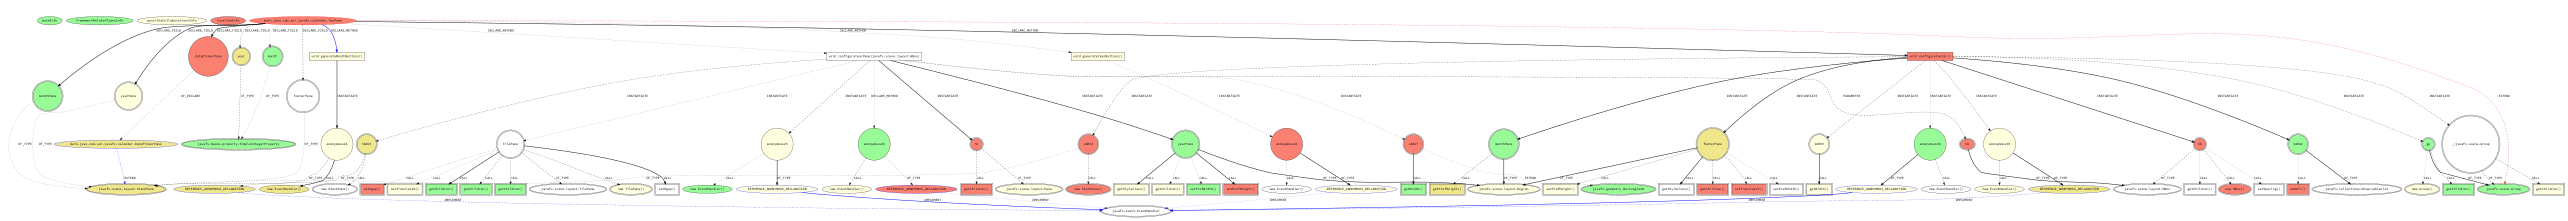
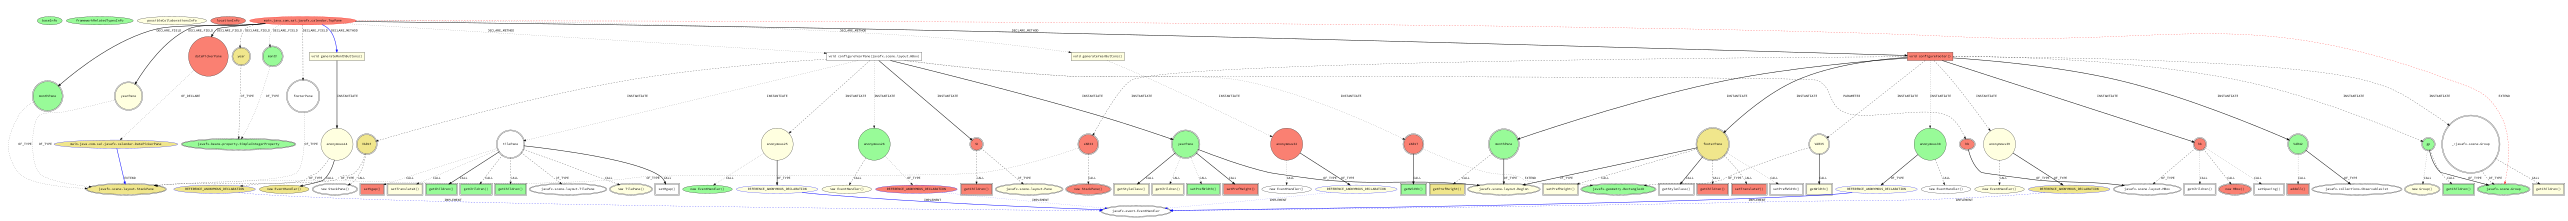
(885, 96) -> (885, 96)
(121, 165) -> (121, 165)
none -> (1730, 176)
